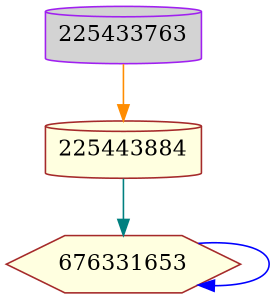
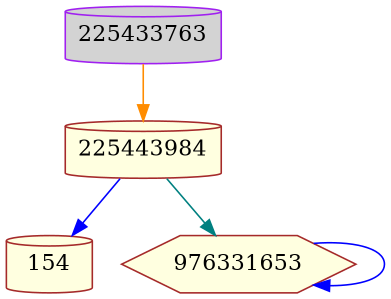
(123, 150) -> (143, 150)
none -> (49, 264)
(123, 264) -> (239, 264)
